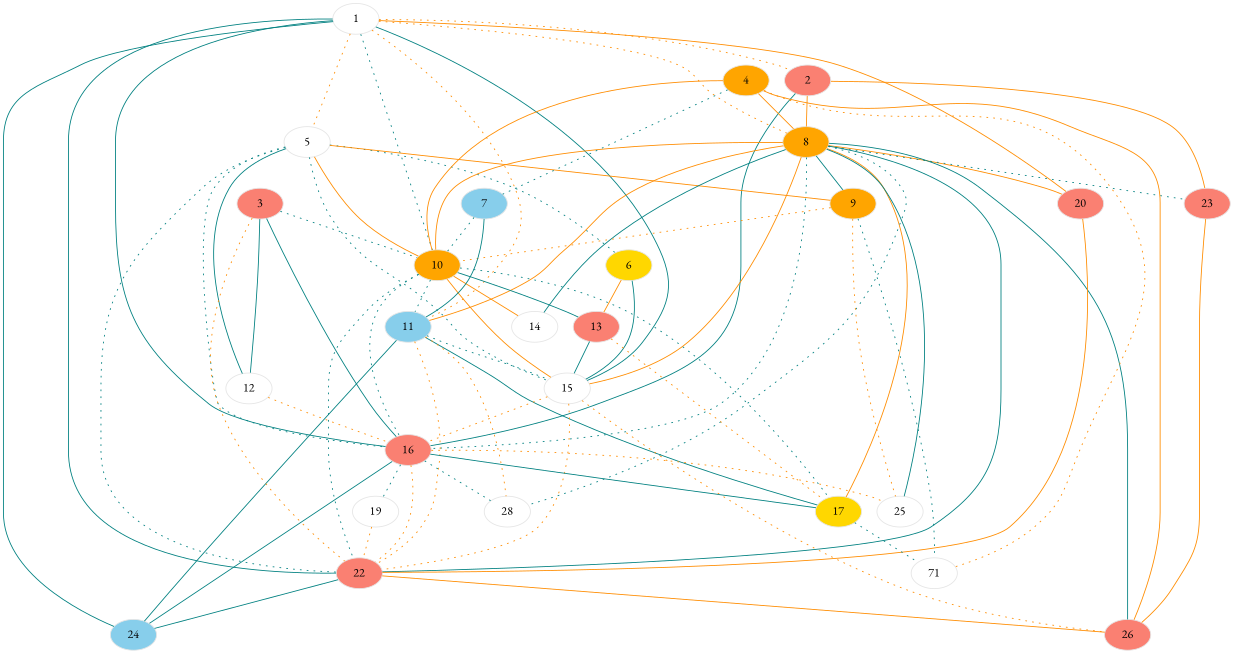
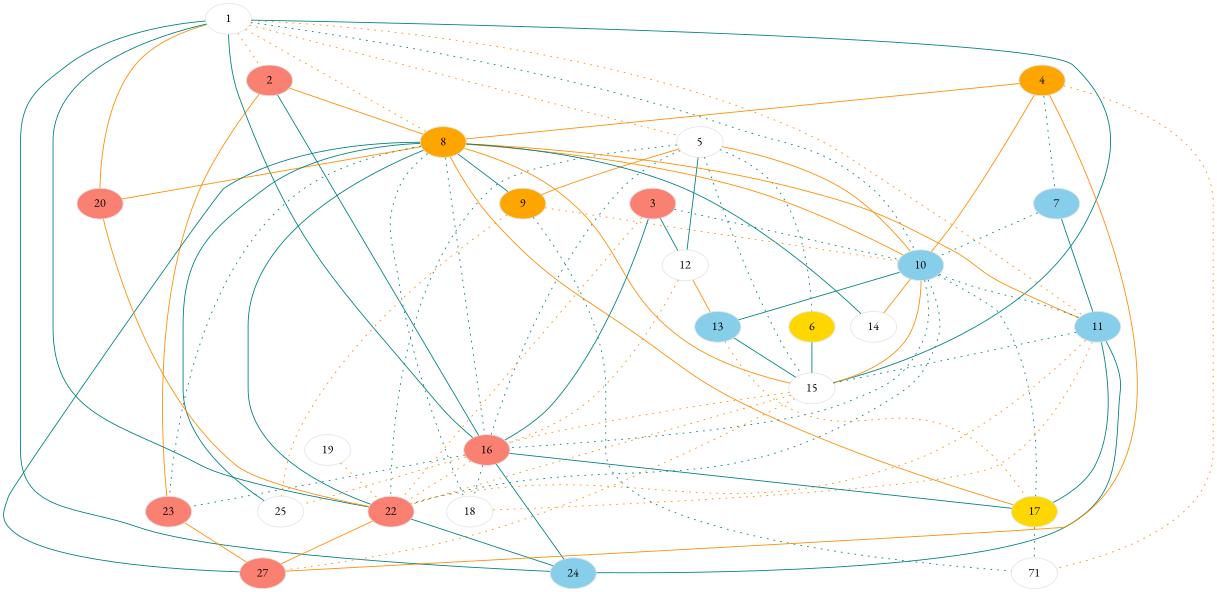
(437, 265) -> (921, 265)
(613, 296) -> (702, 296)
(596, 327) -> (718, 327)
(392, 481) -> (335, 480)
(507, 512) -> (470, 512)
(1128, 635) -> (263, 573)
